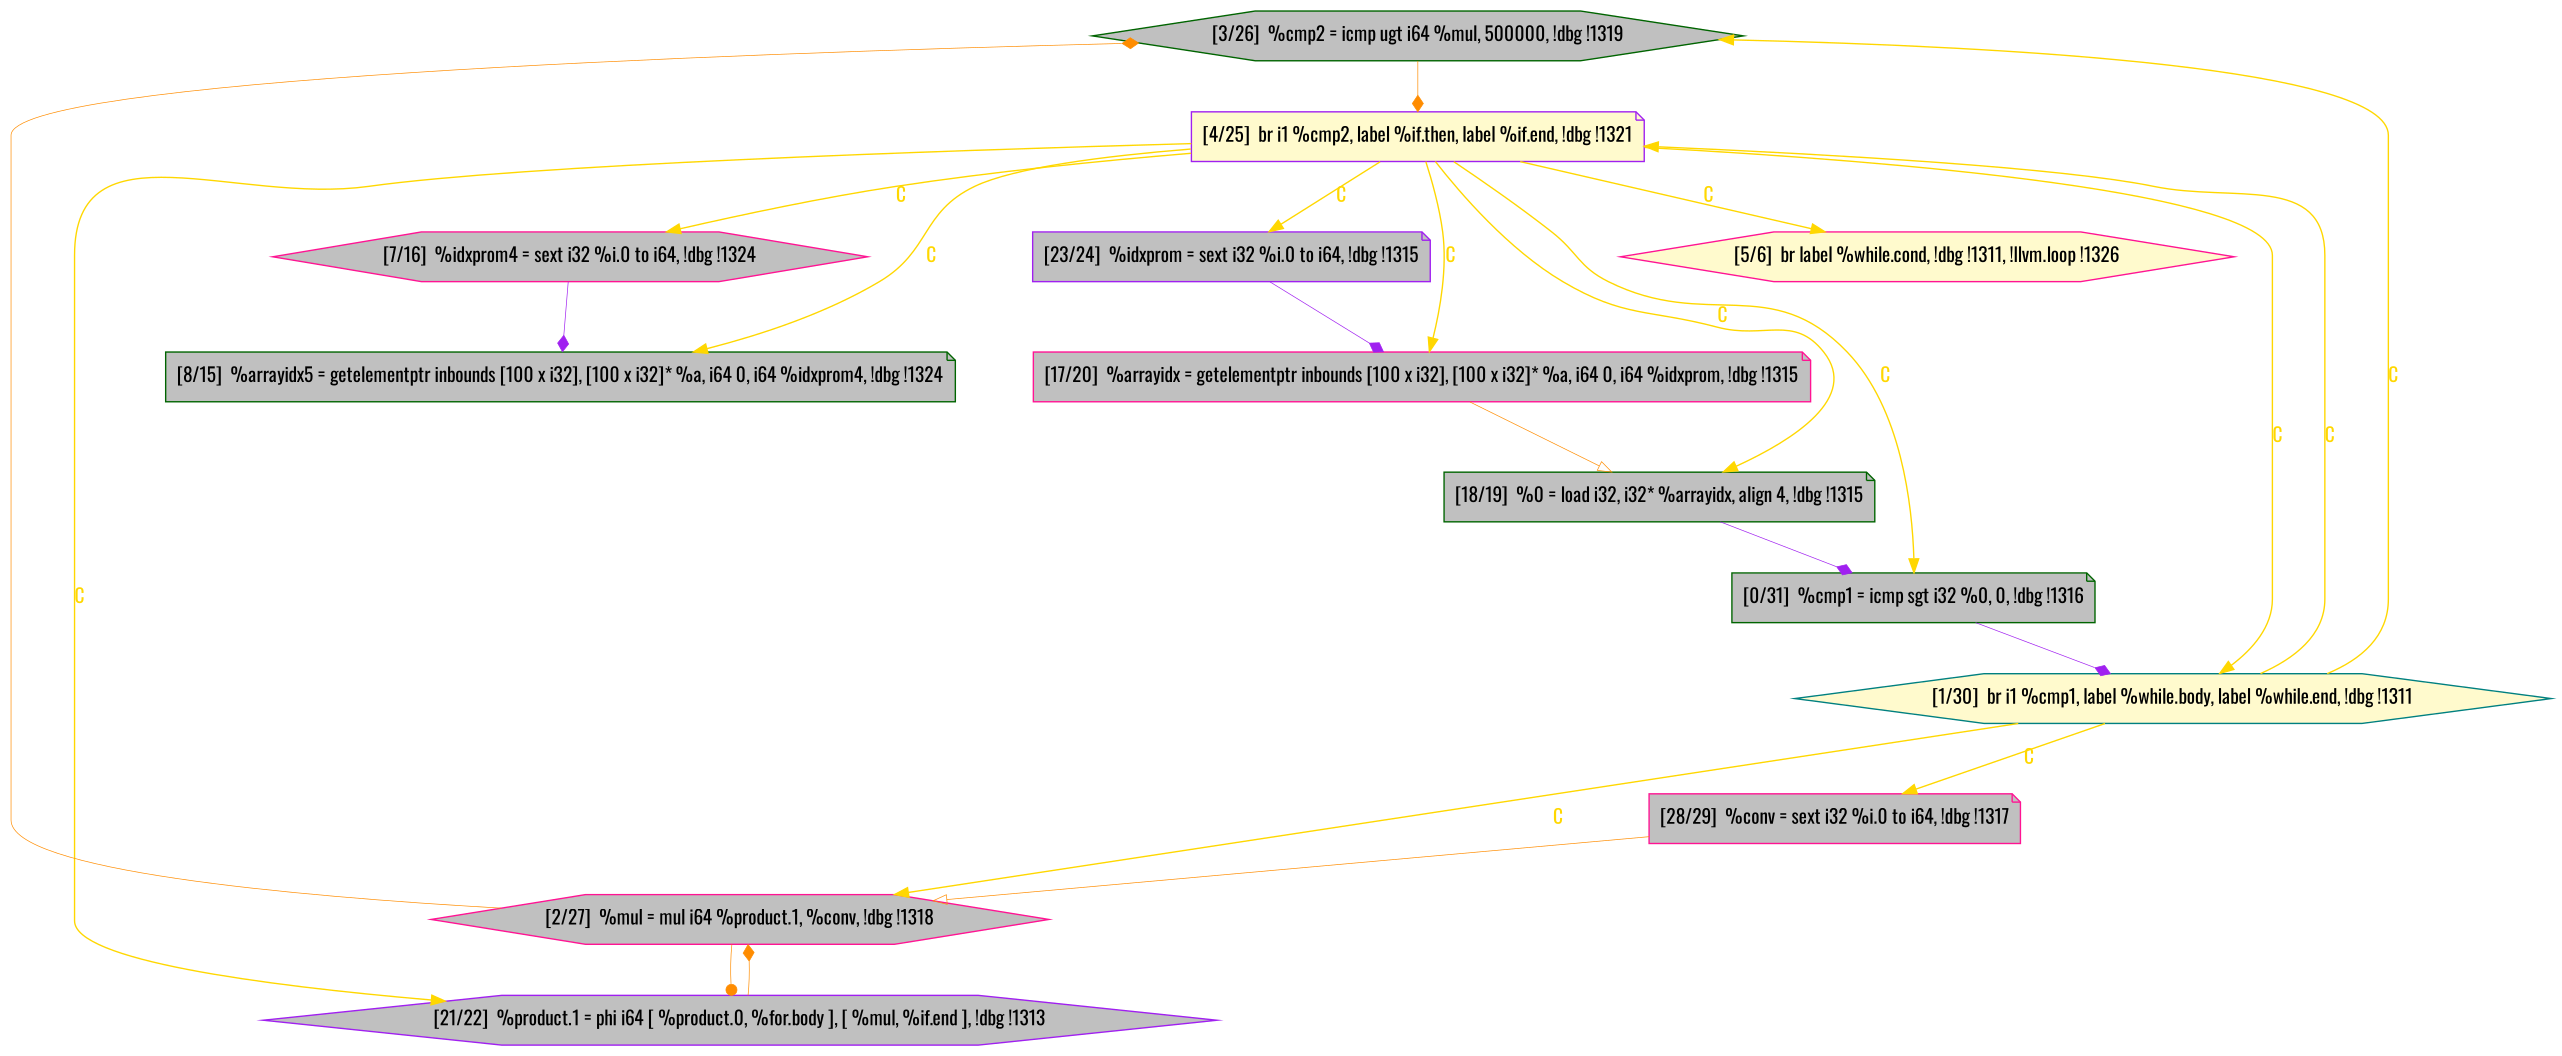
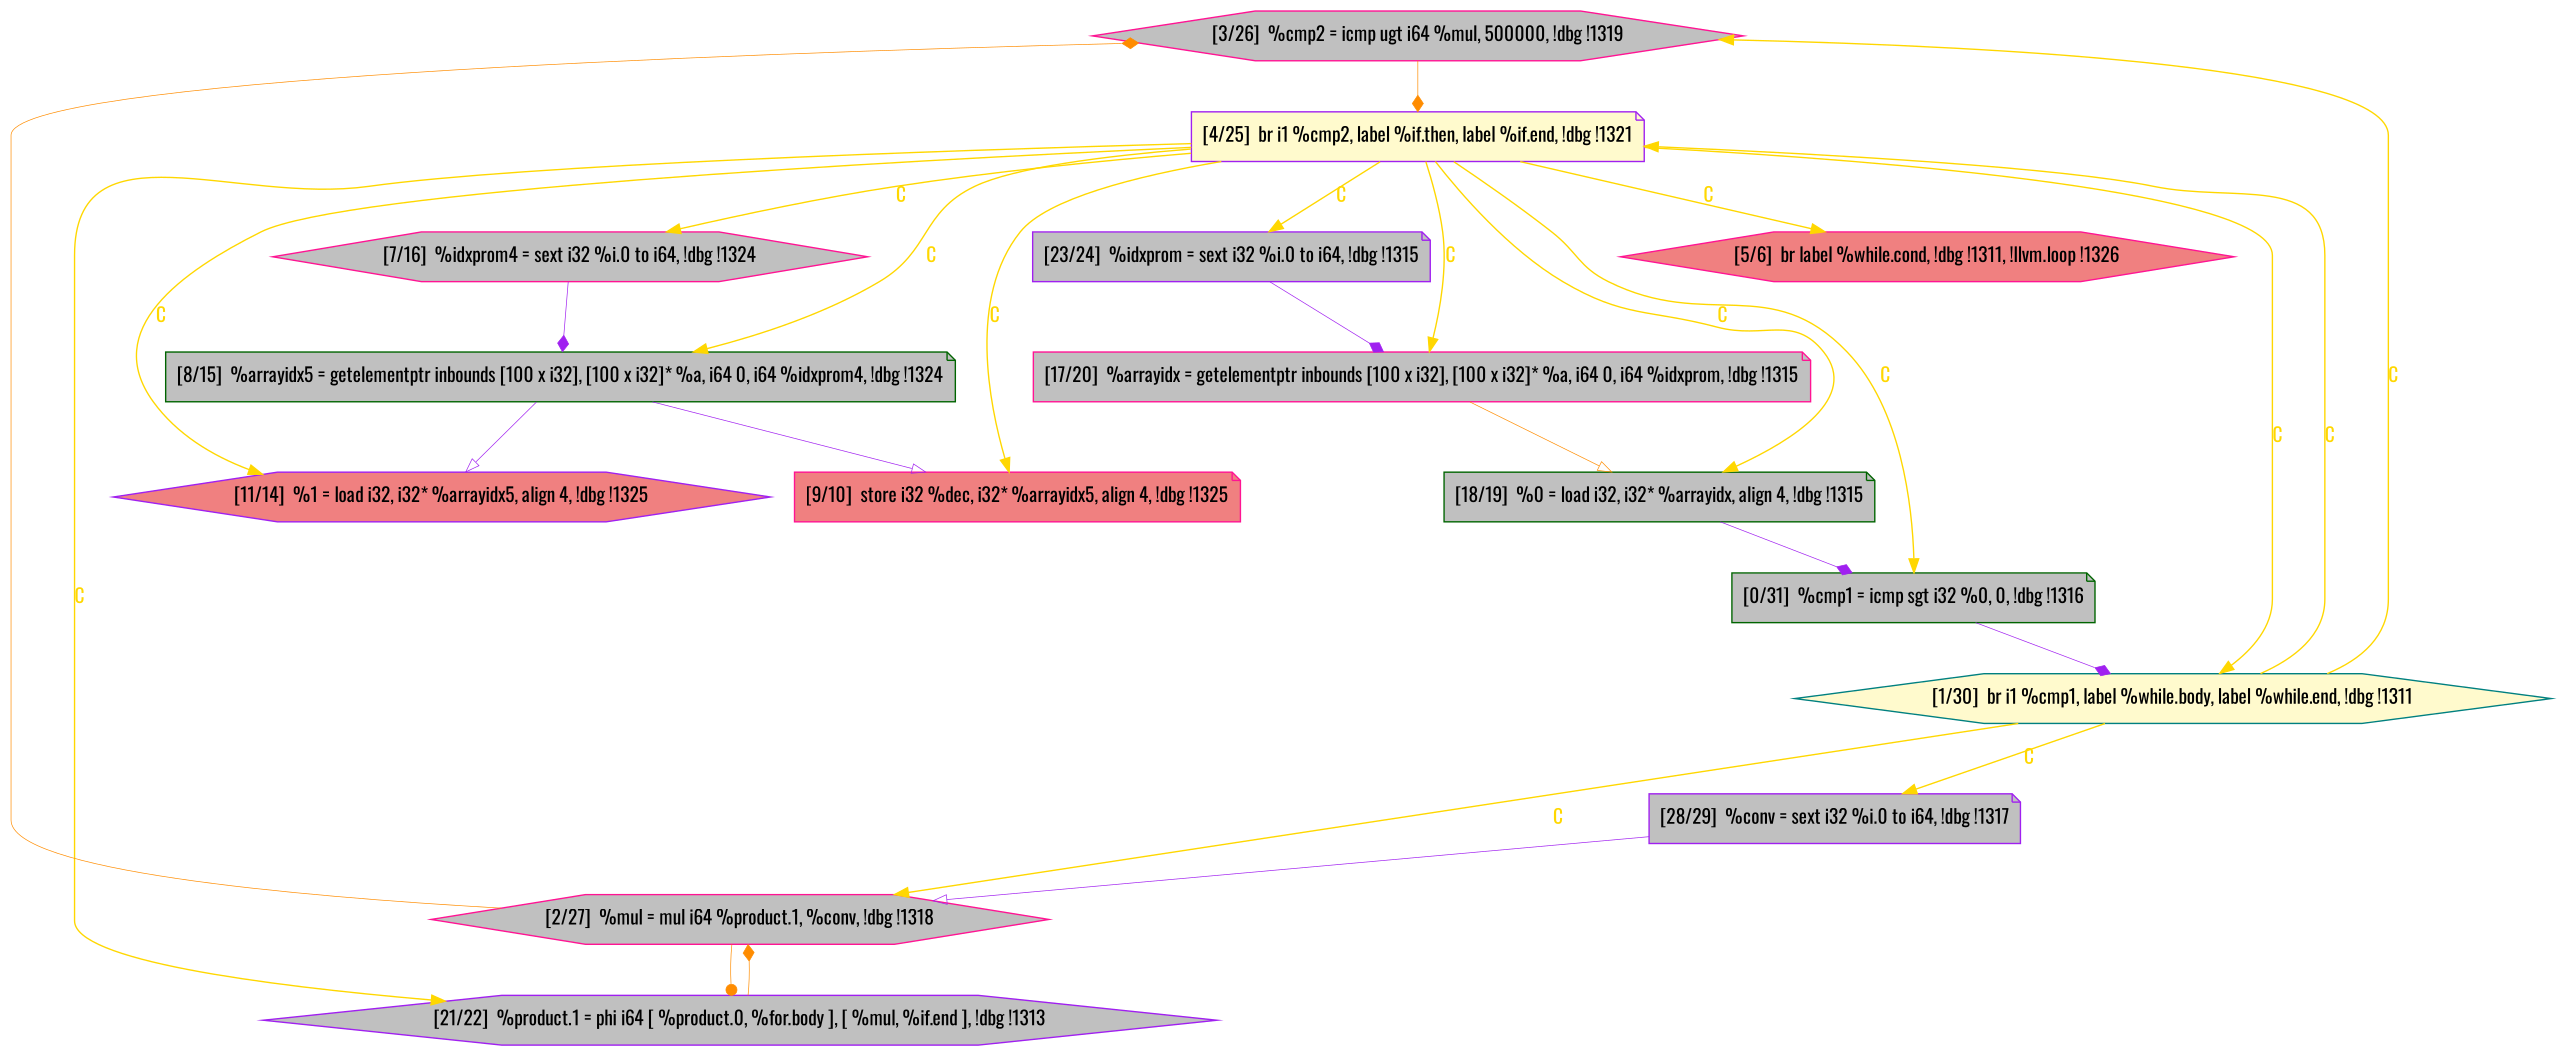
(1418, 36) -> (1418, 36)
(1927, 257) -> (1927, 257)
none -> (442, 497)
none -> (1017, 497)
(1835, 819) -> (1835, 819)
(1298, 868) -> (1298, 868)
